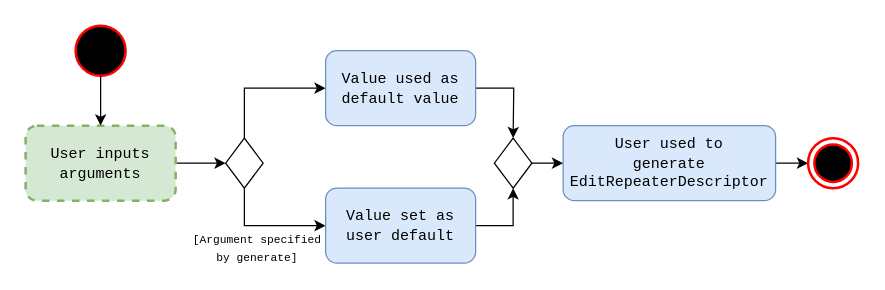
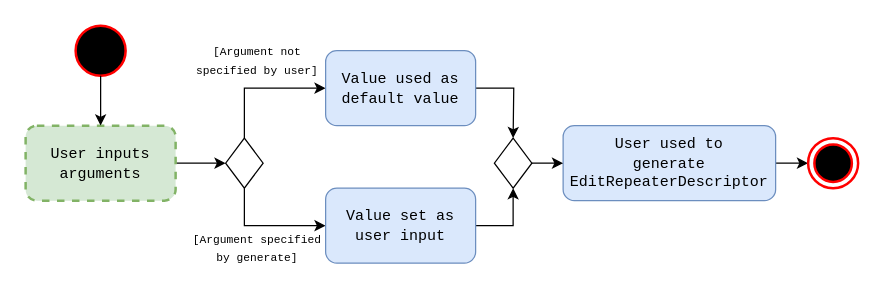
none -> (257, 57)
(401, 226) -> (401, 226)
